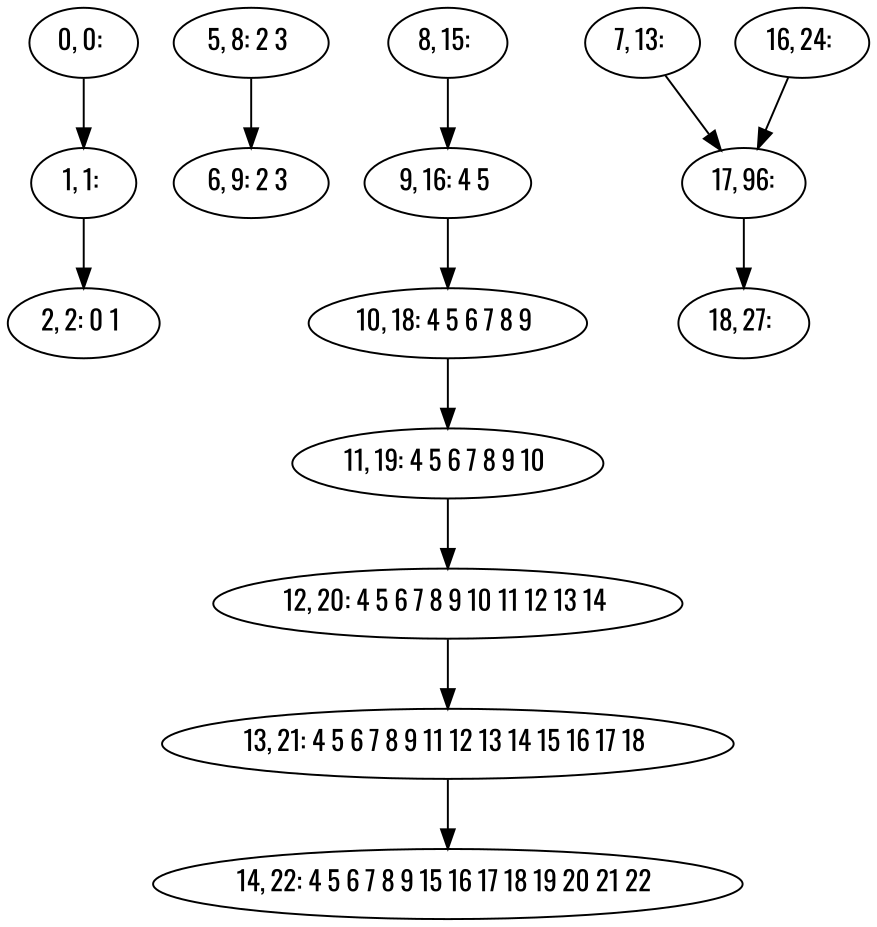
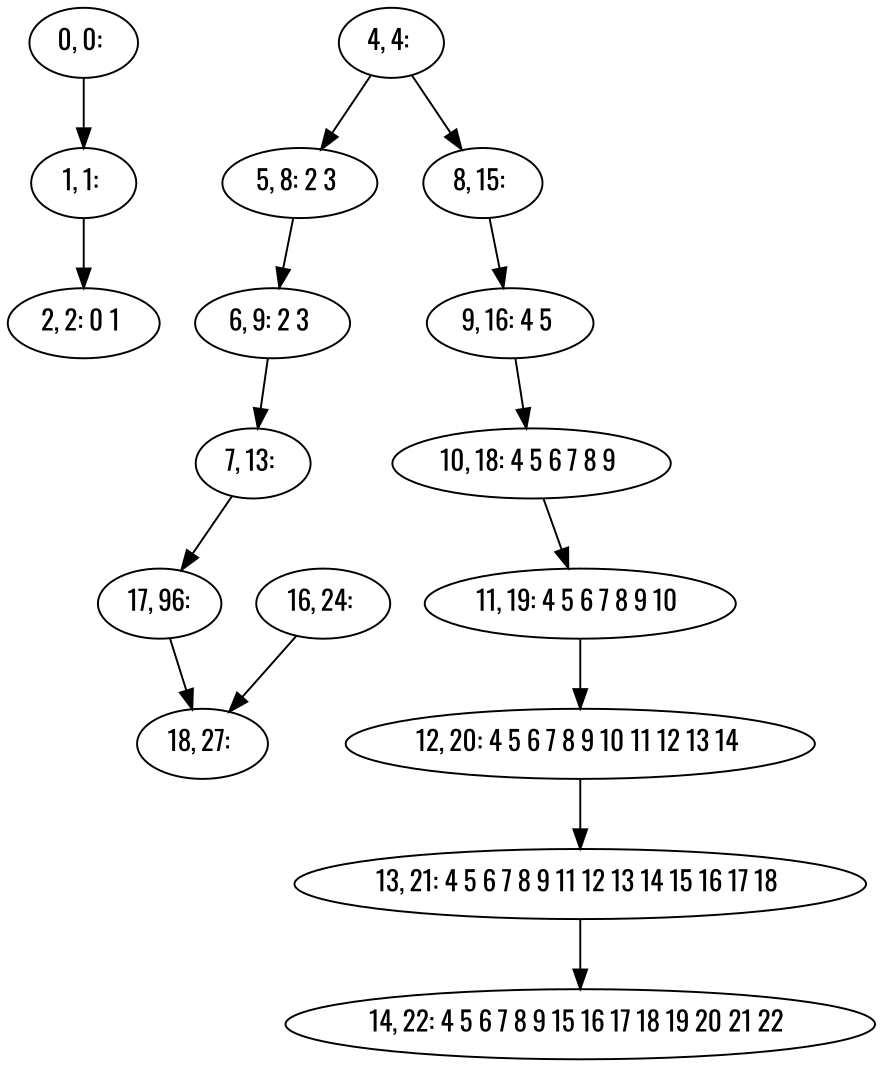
none -> (391, 43)
(777, 104) -> (269, 666)
none -> (264, 384)
